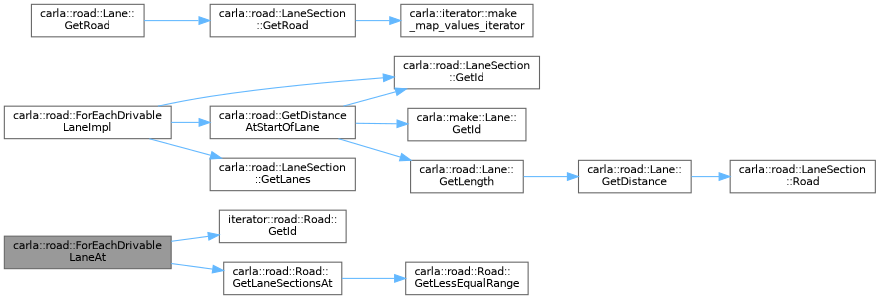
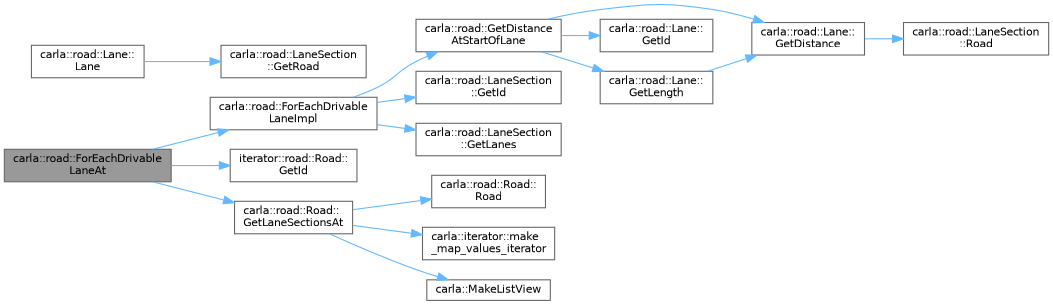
(88, 21) -> (88, 62)
(373, 21) -> (382, 229)
(370, 99) -> (651, 5)
(467, 125) -> (656, 36)
none -> (185, 141)
(467, 278) -> (489, 192)
none -> (489, 290)
